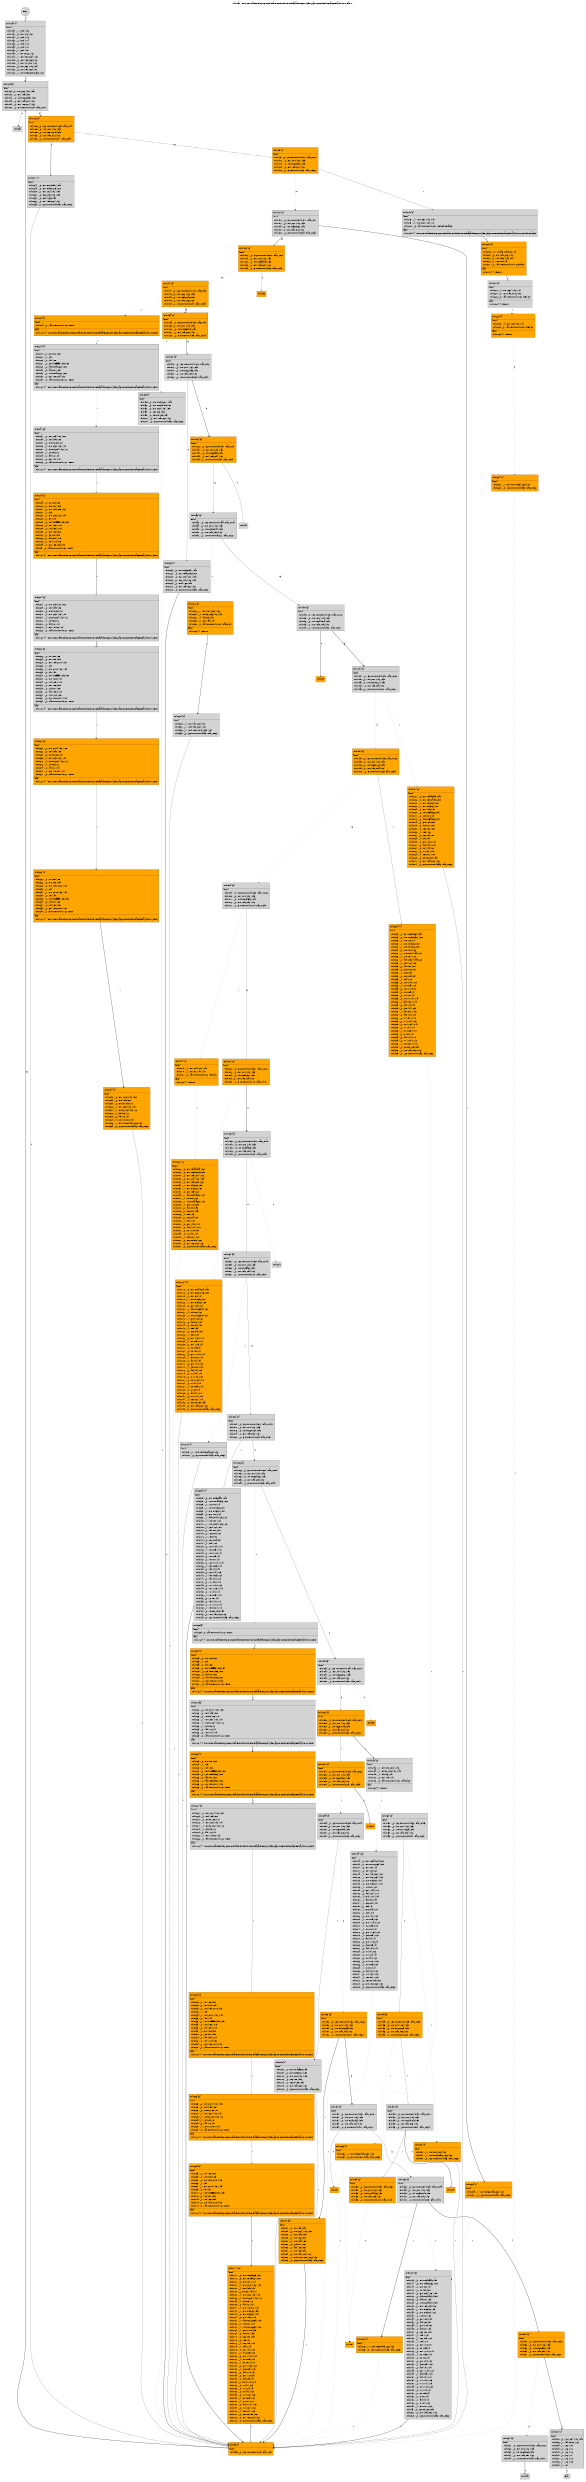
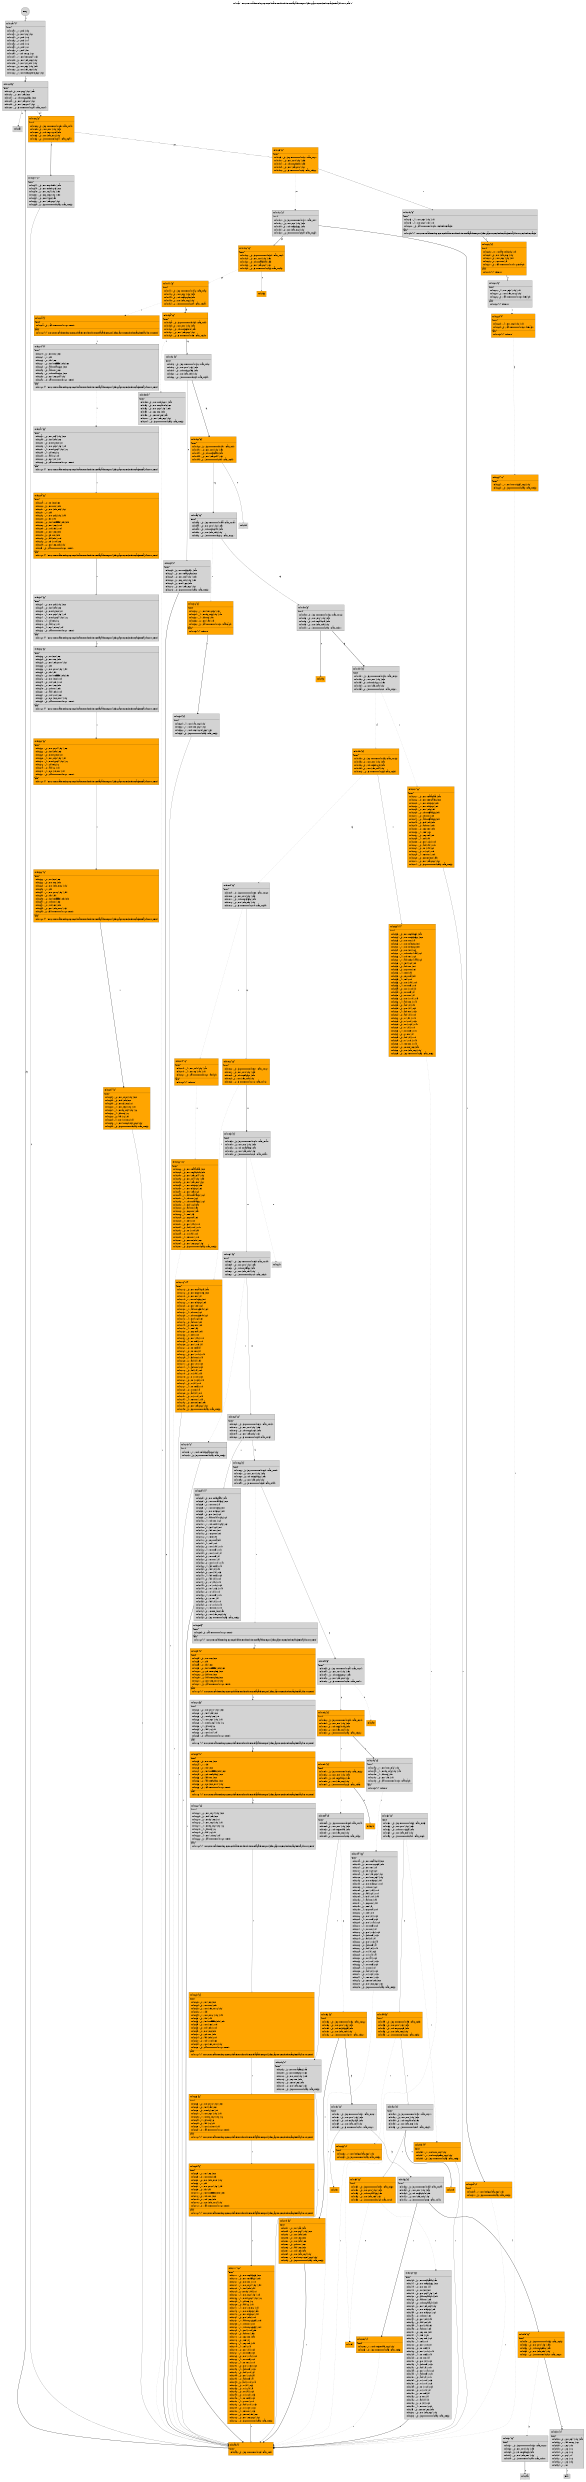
(465, 2237) -> (479, 2408)
